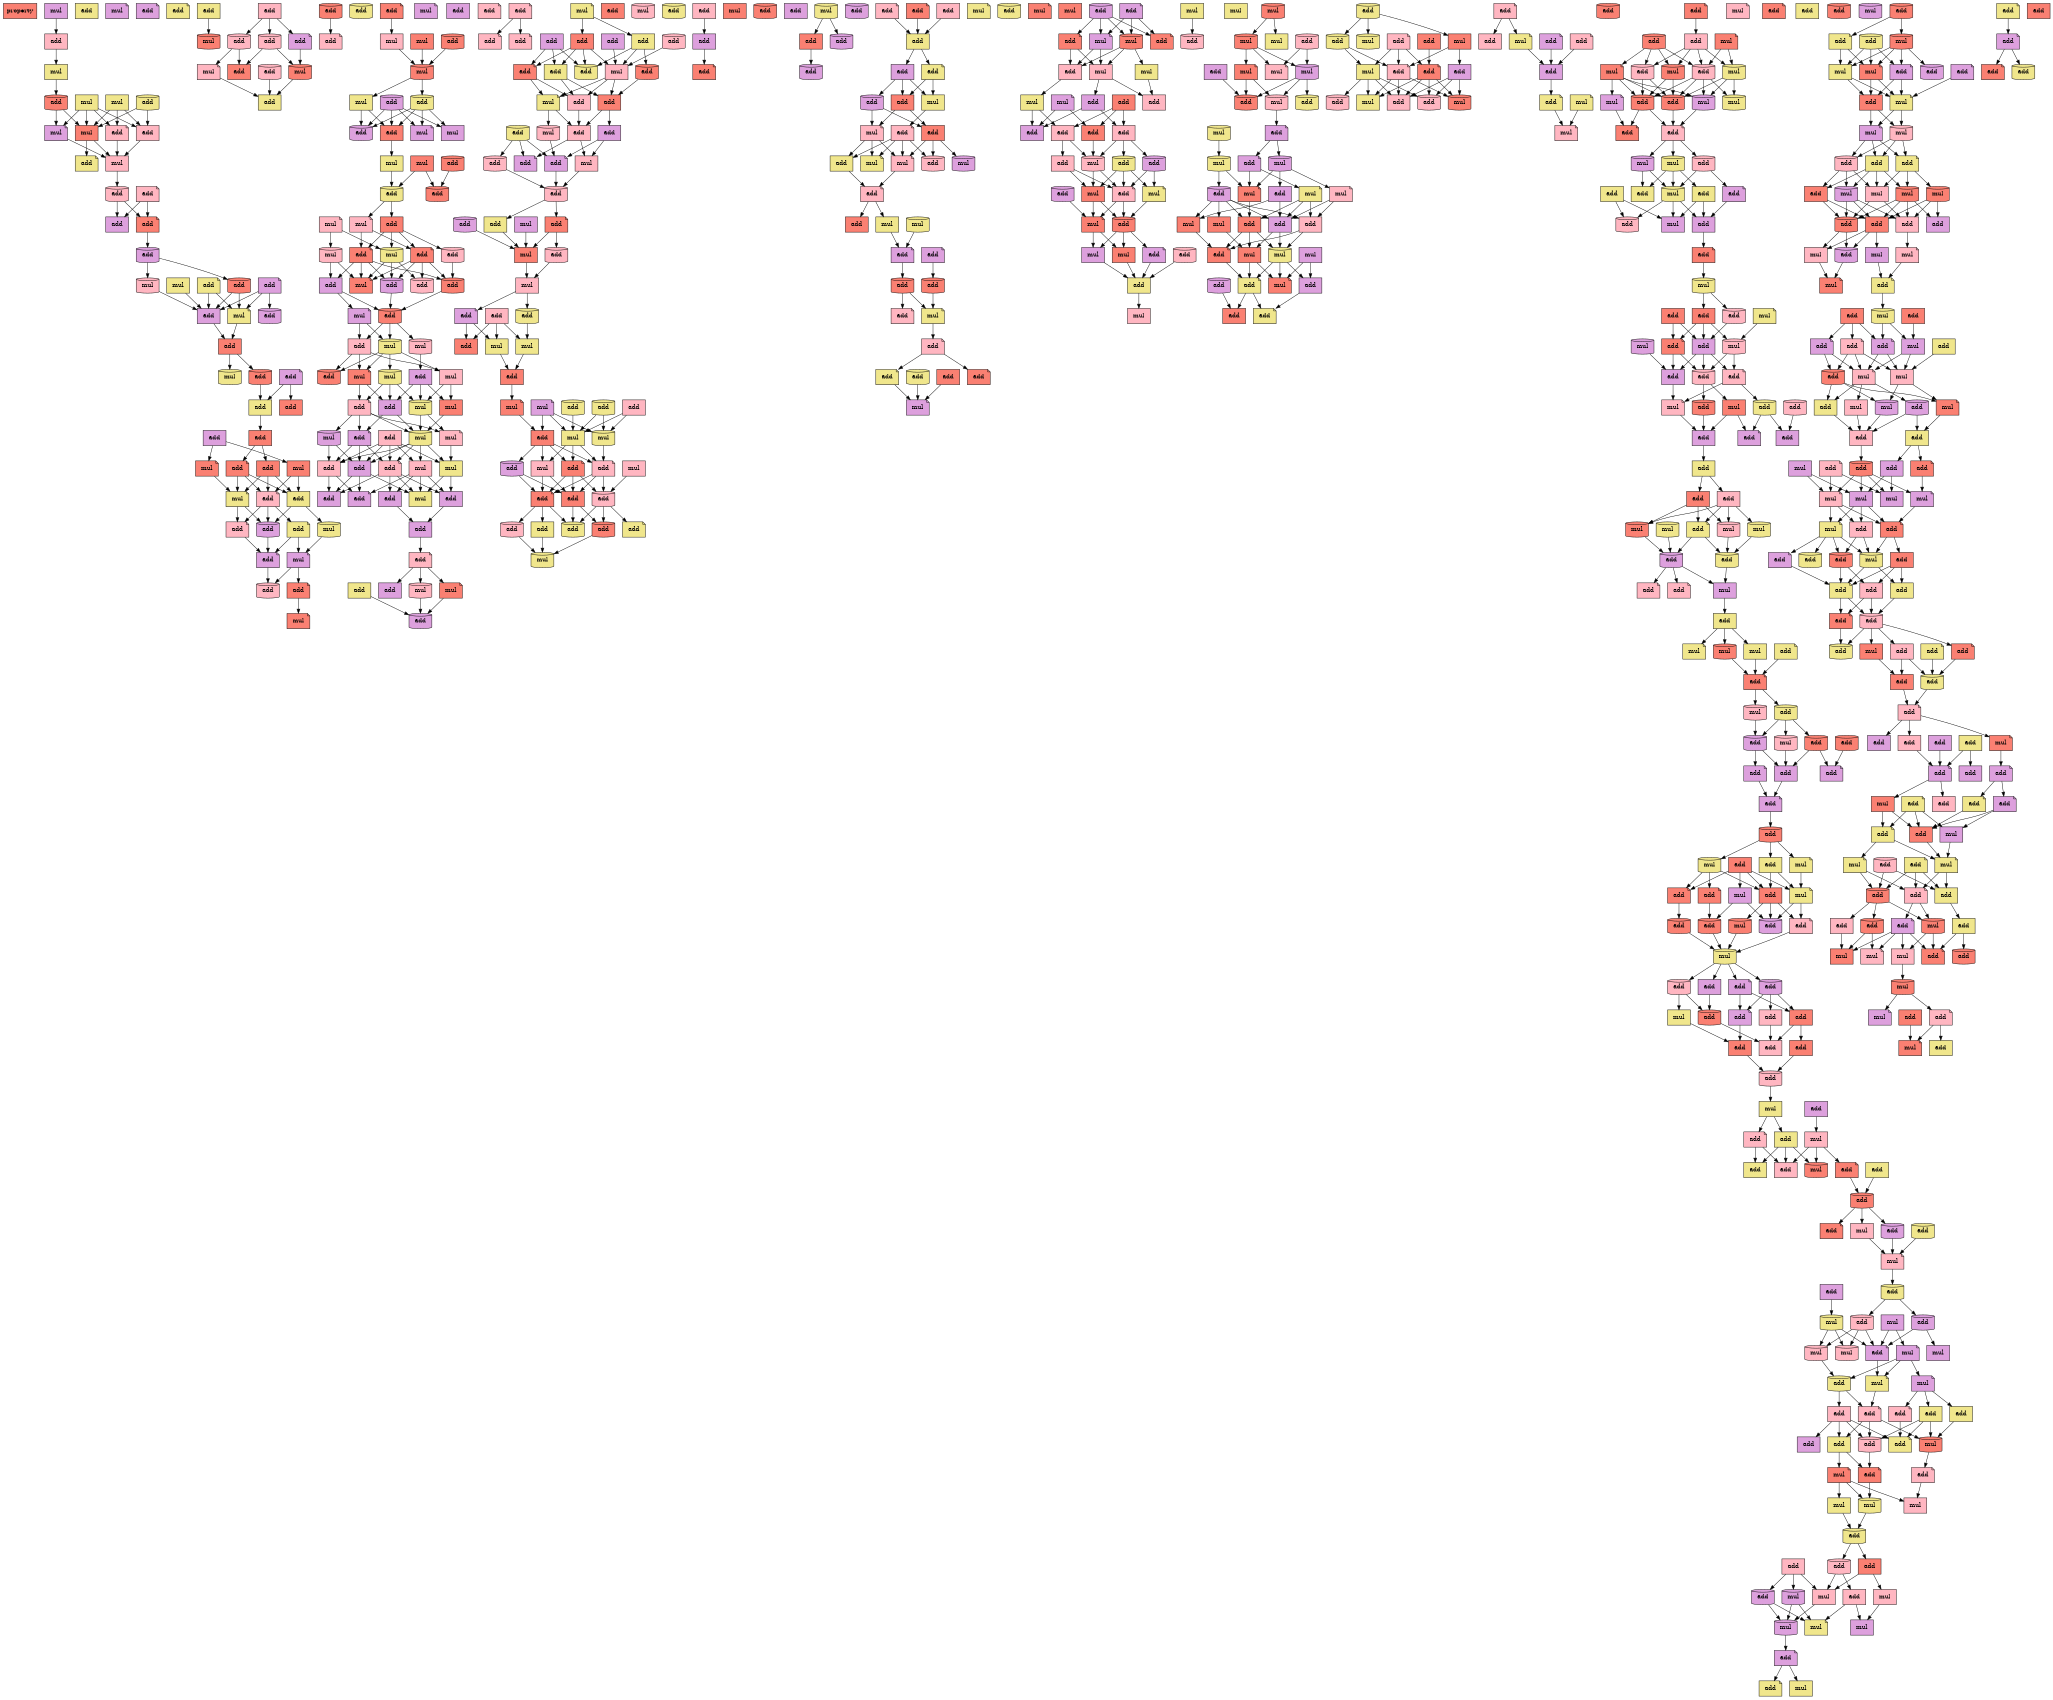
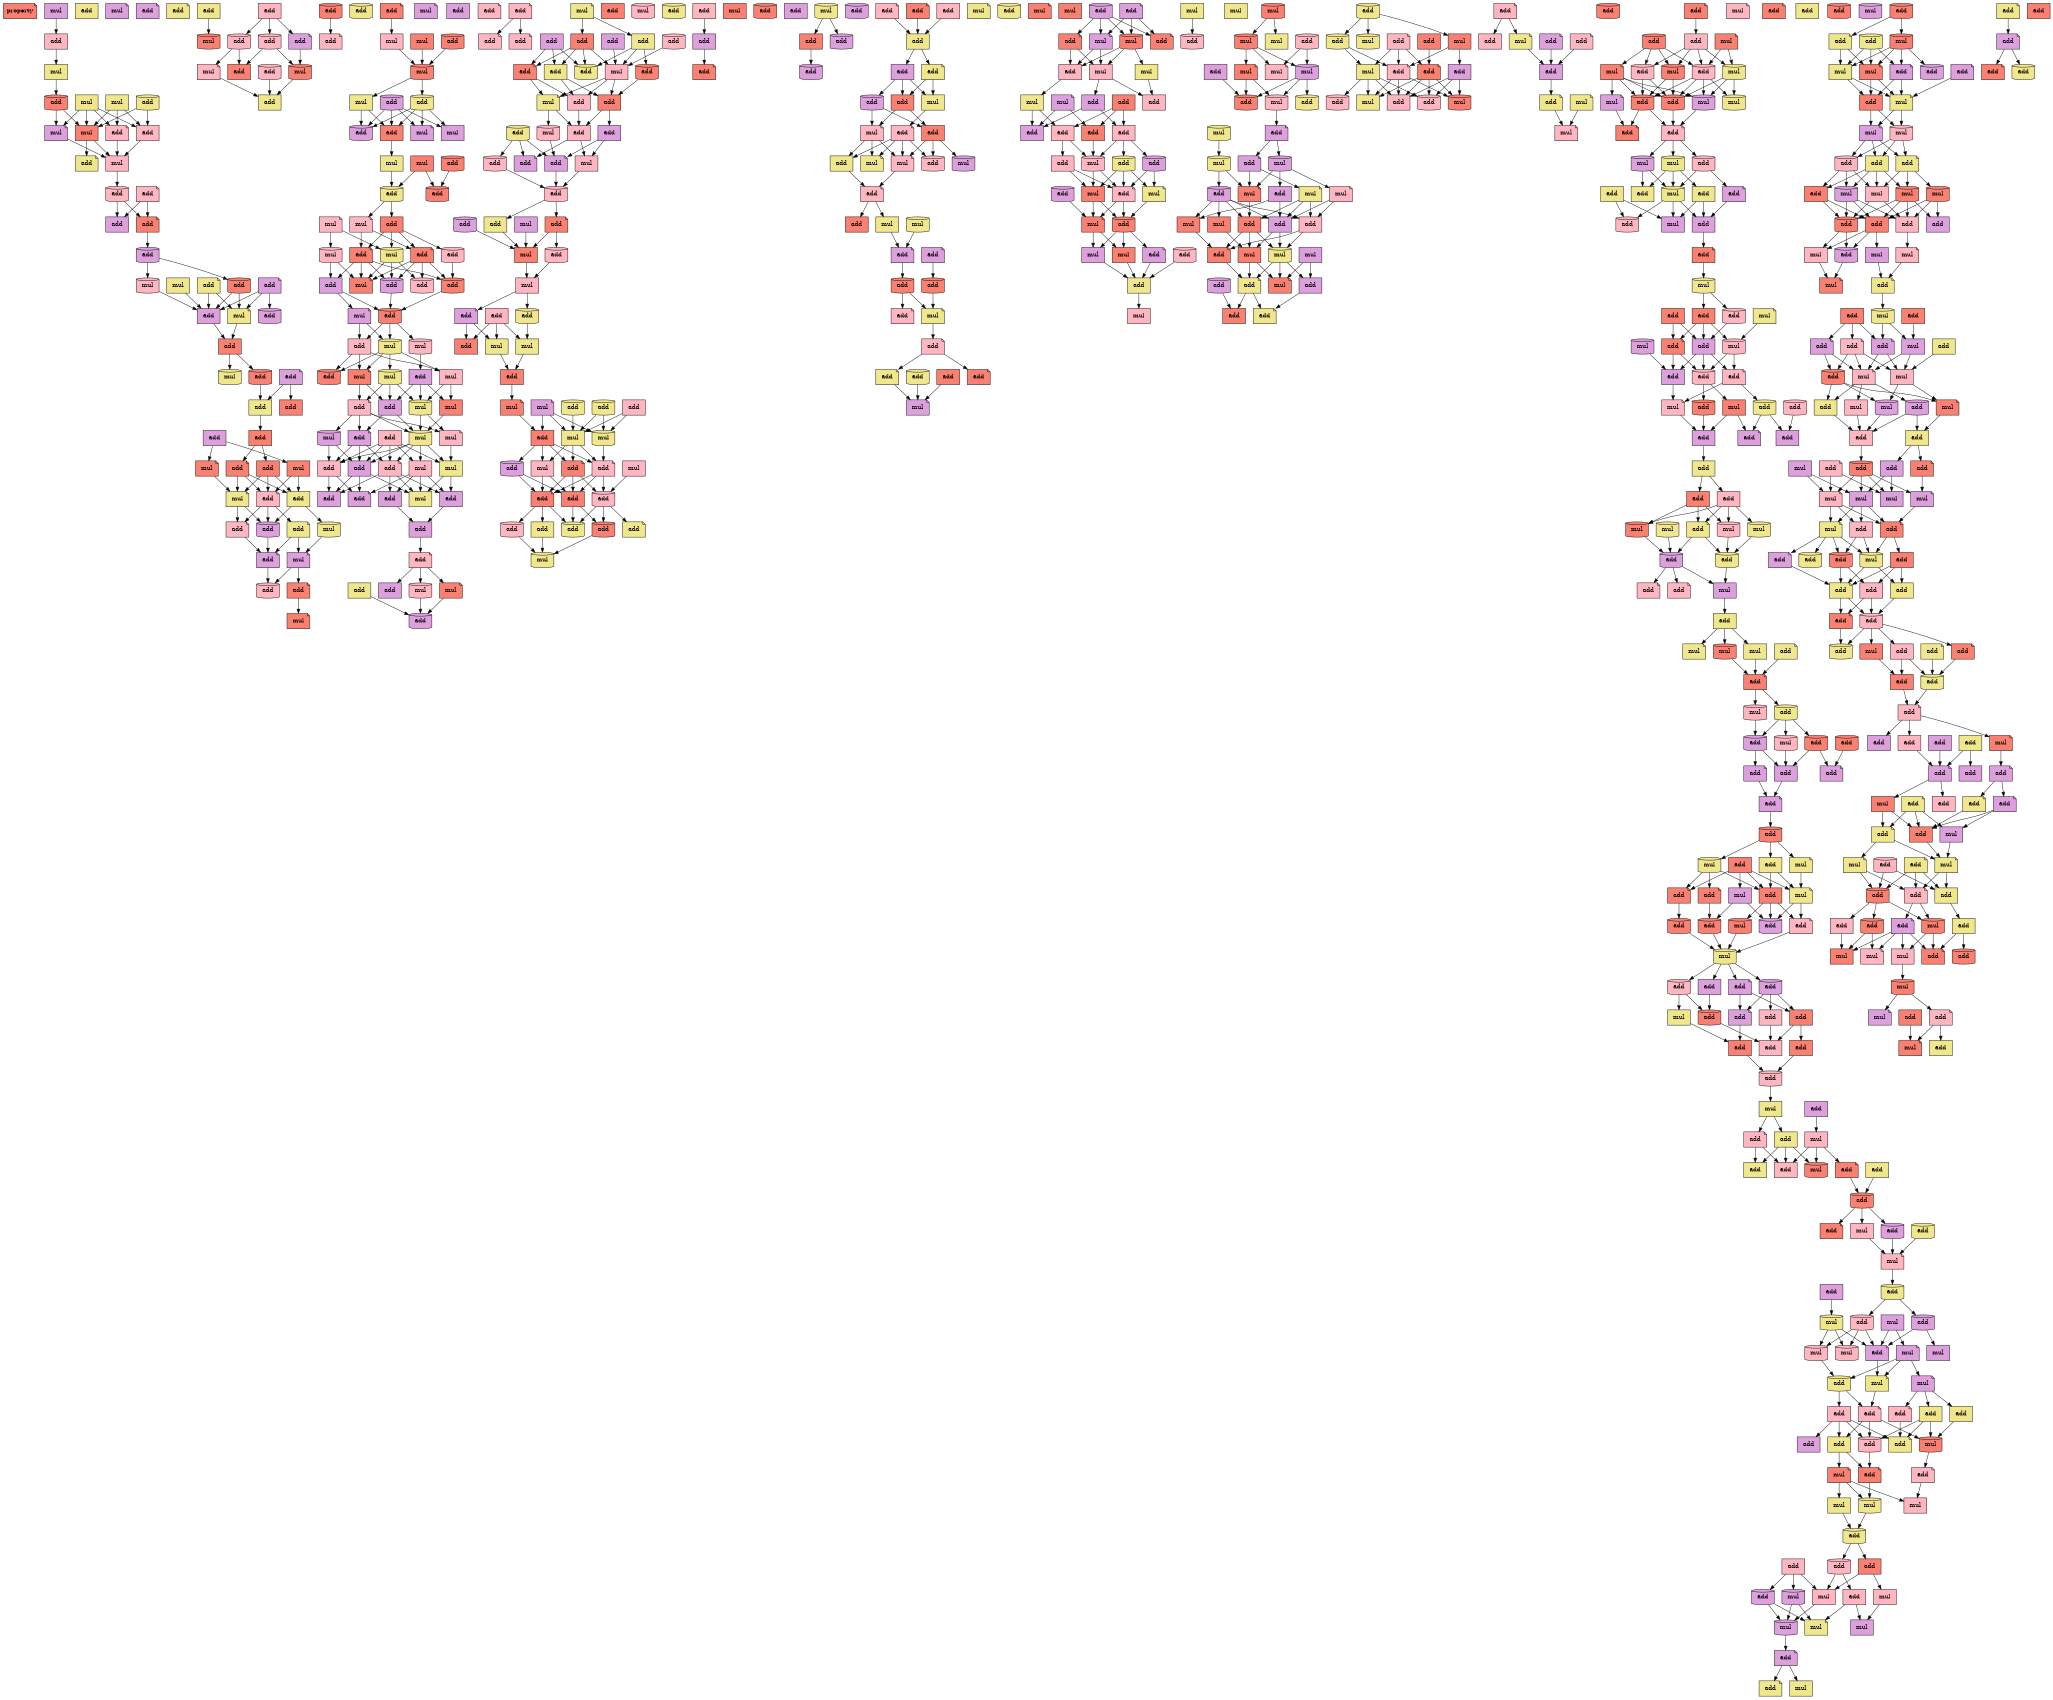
(20, 11) -> (20, 11)
